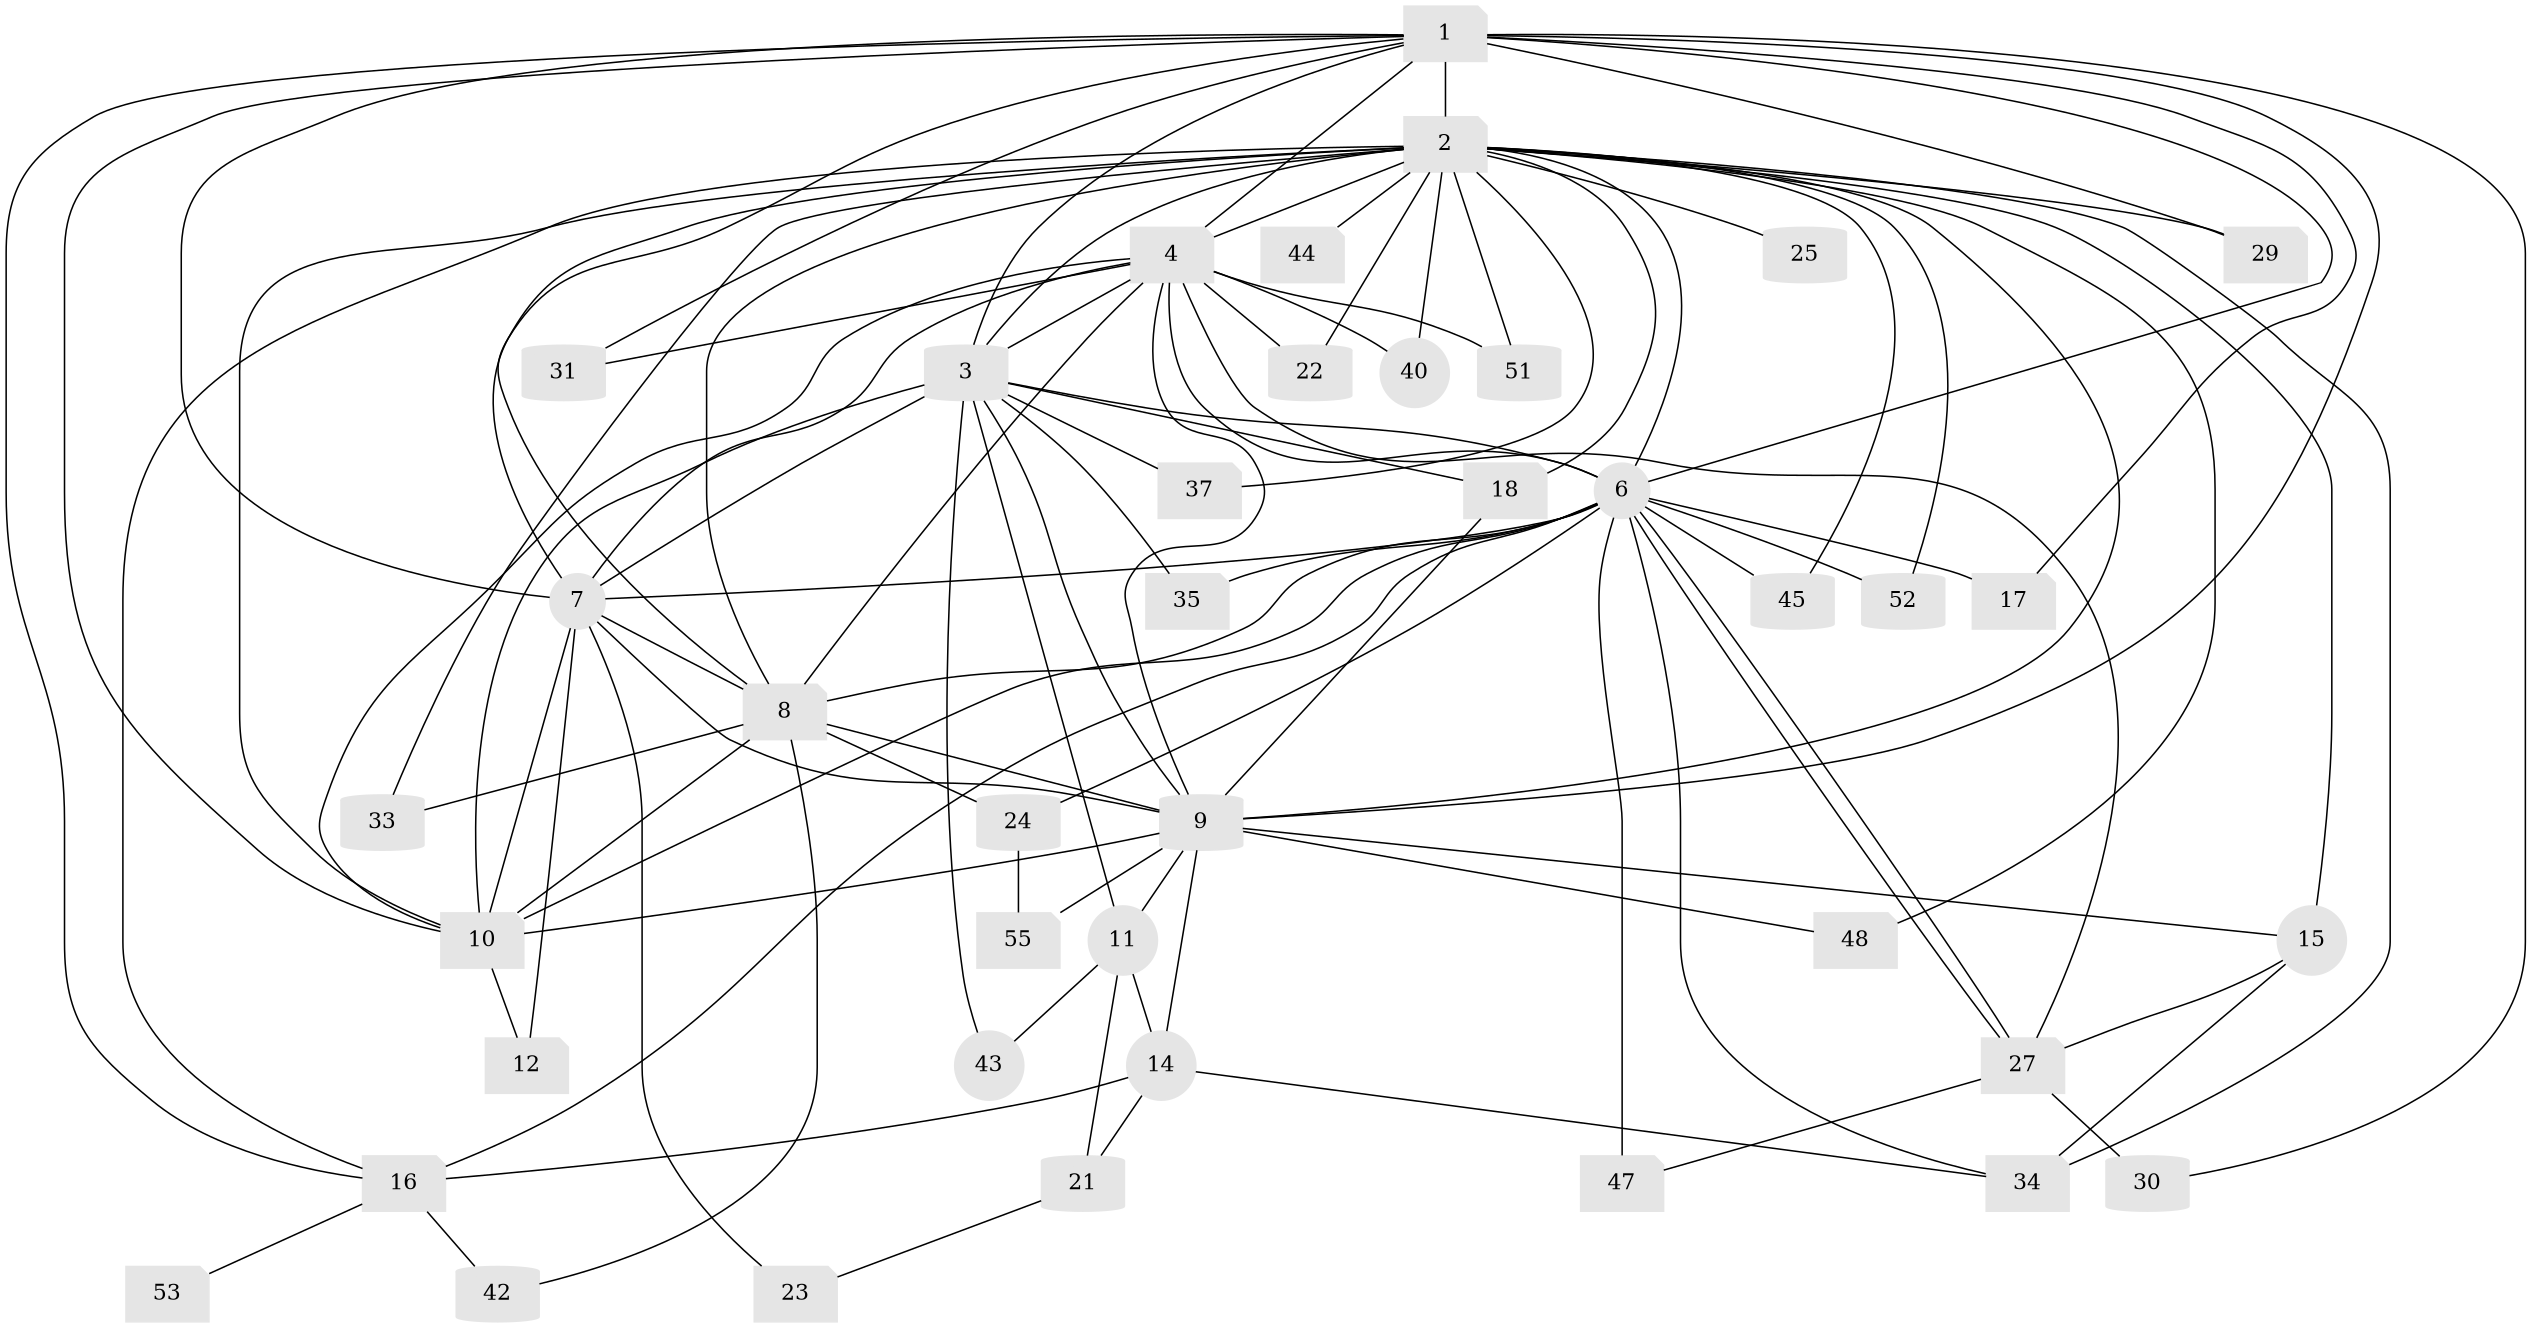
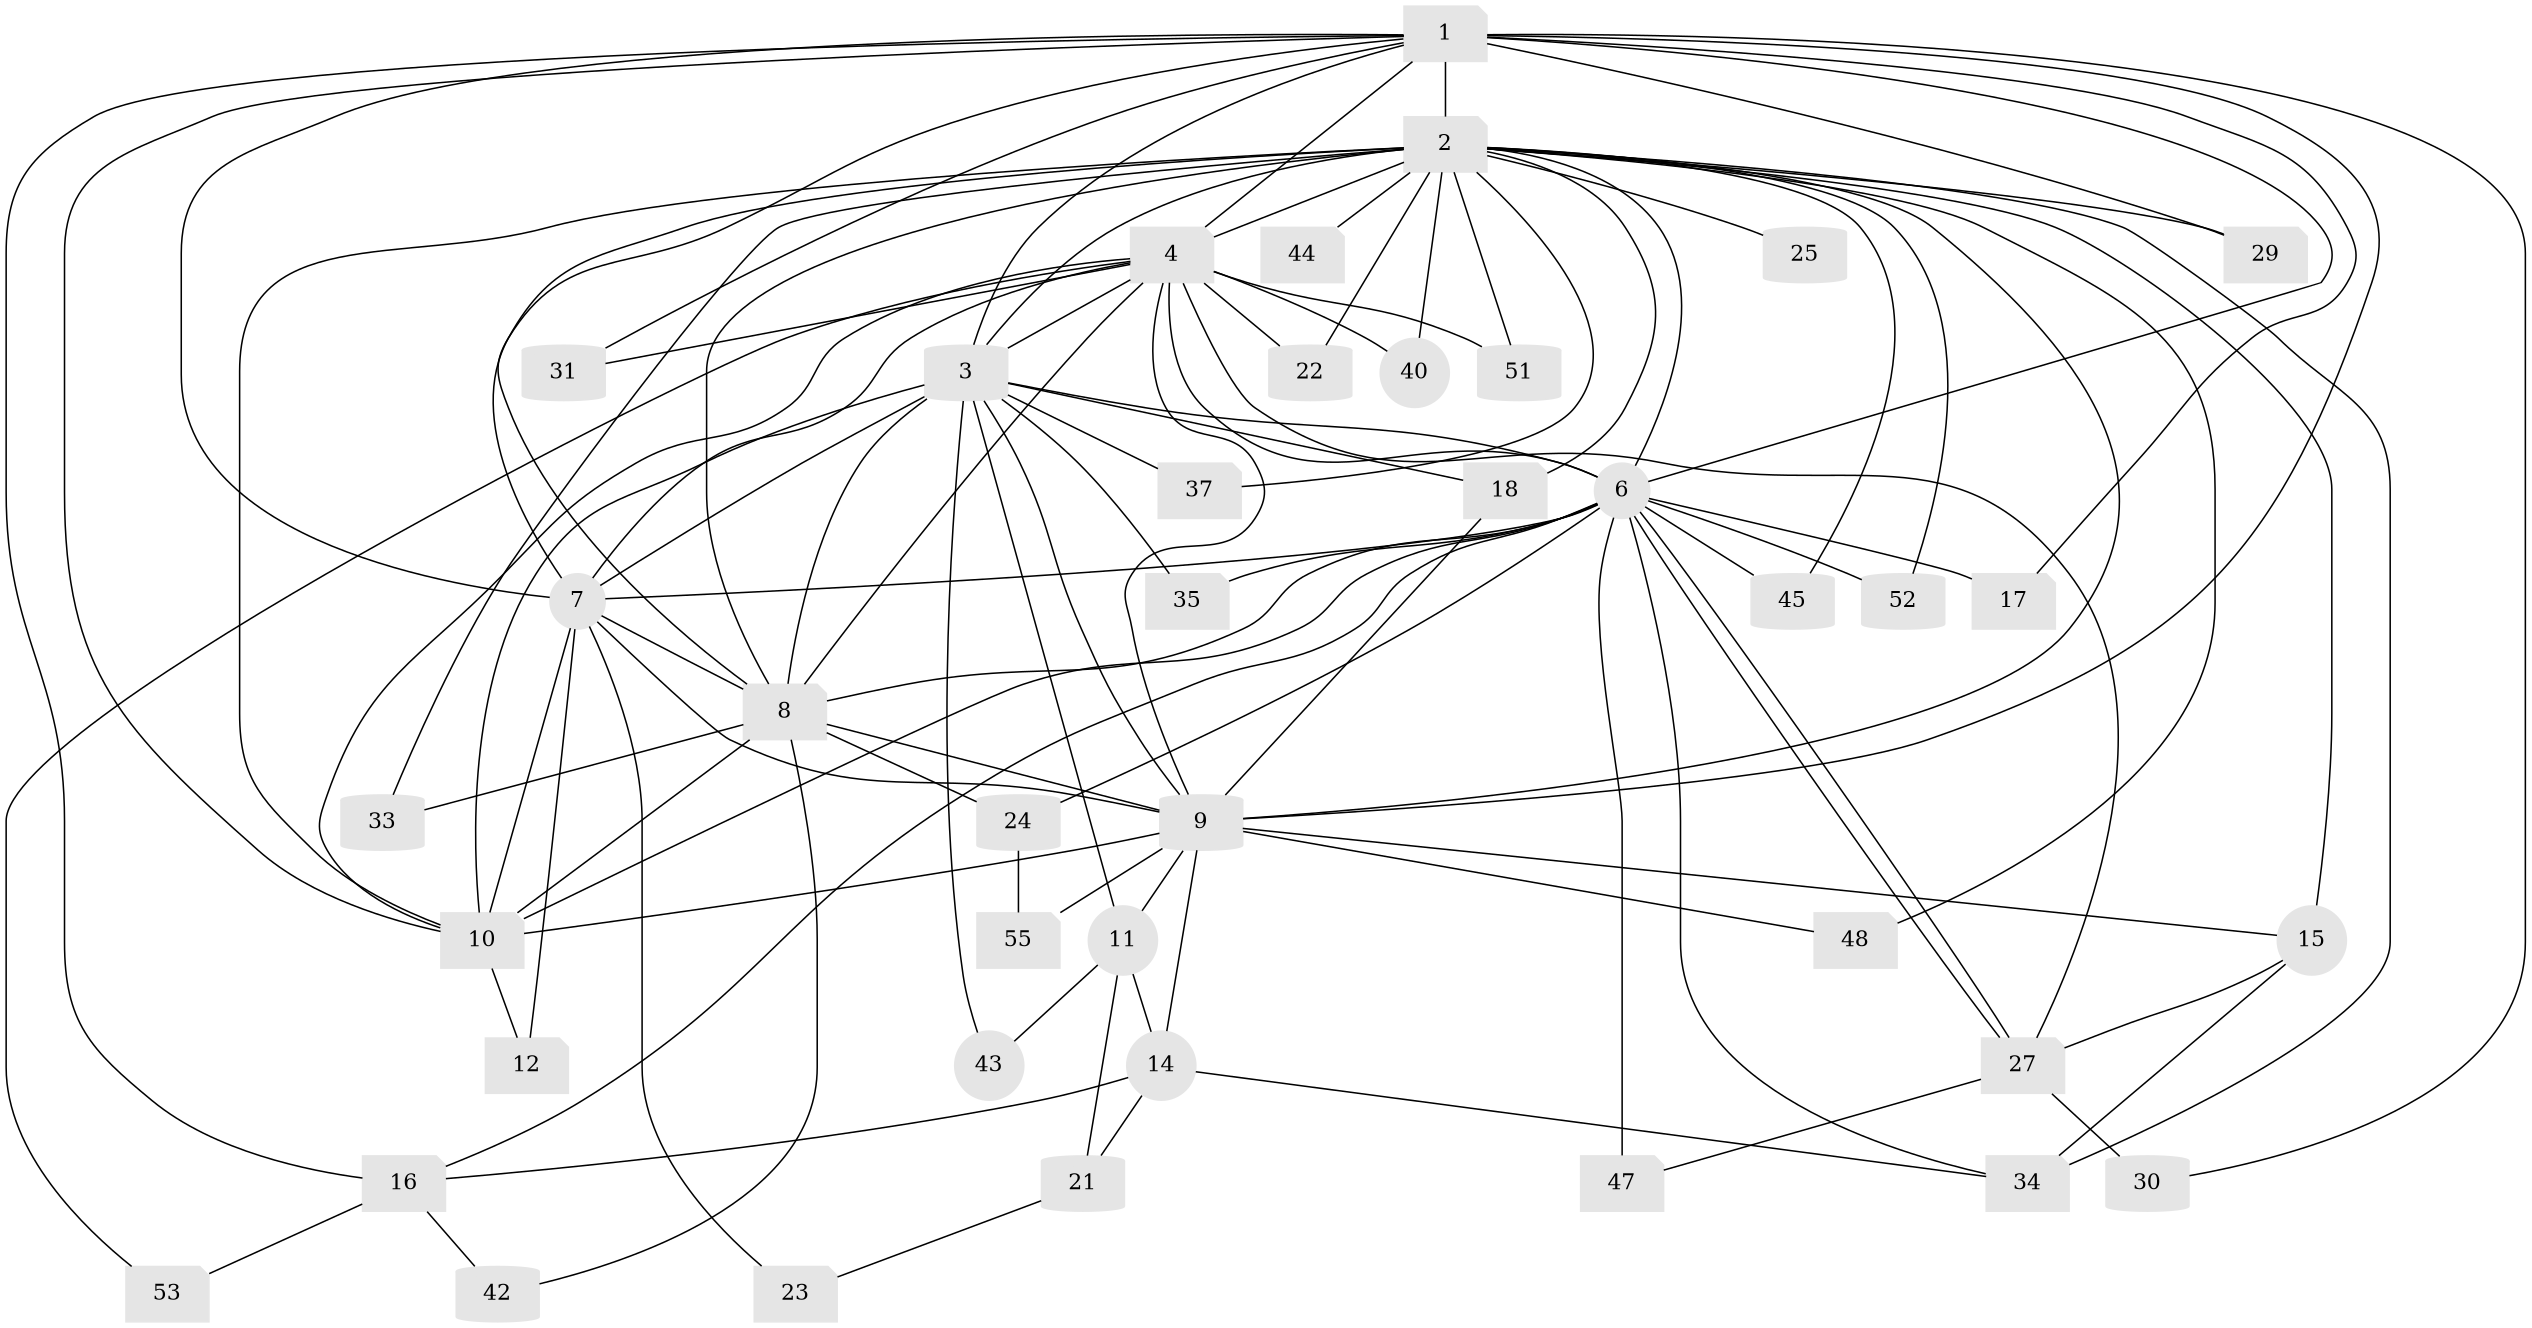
(342, 310) -> none
none -> (828, 526)
none -> (314, 581)
